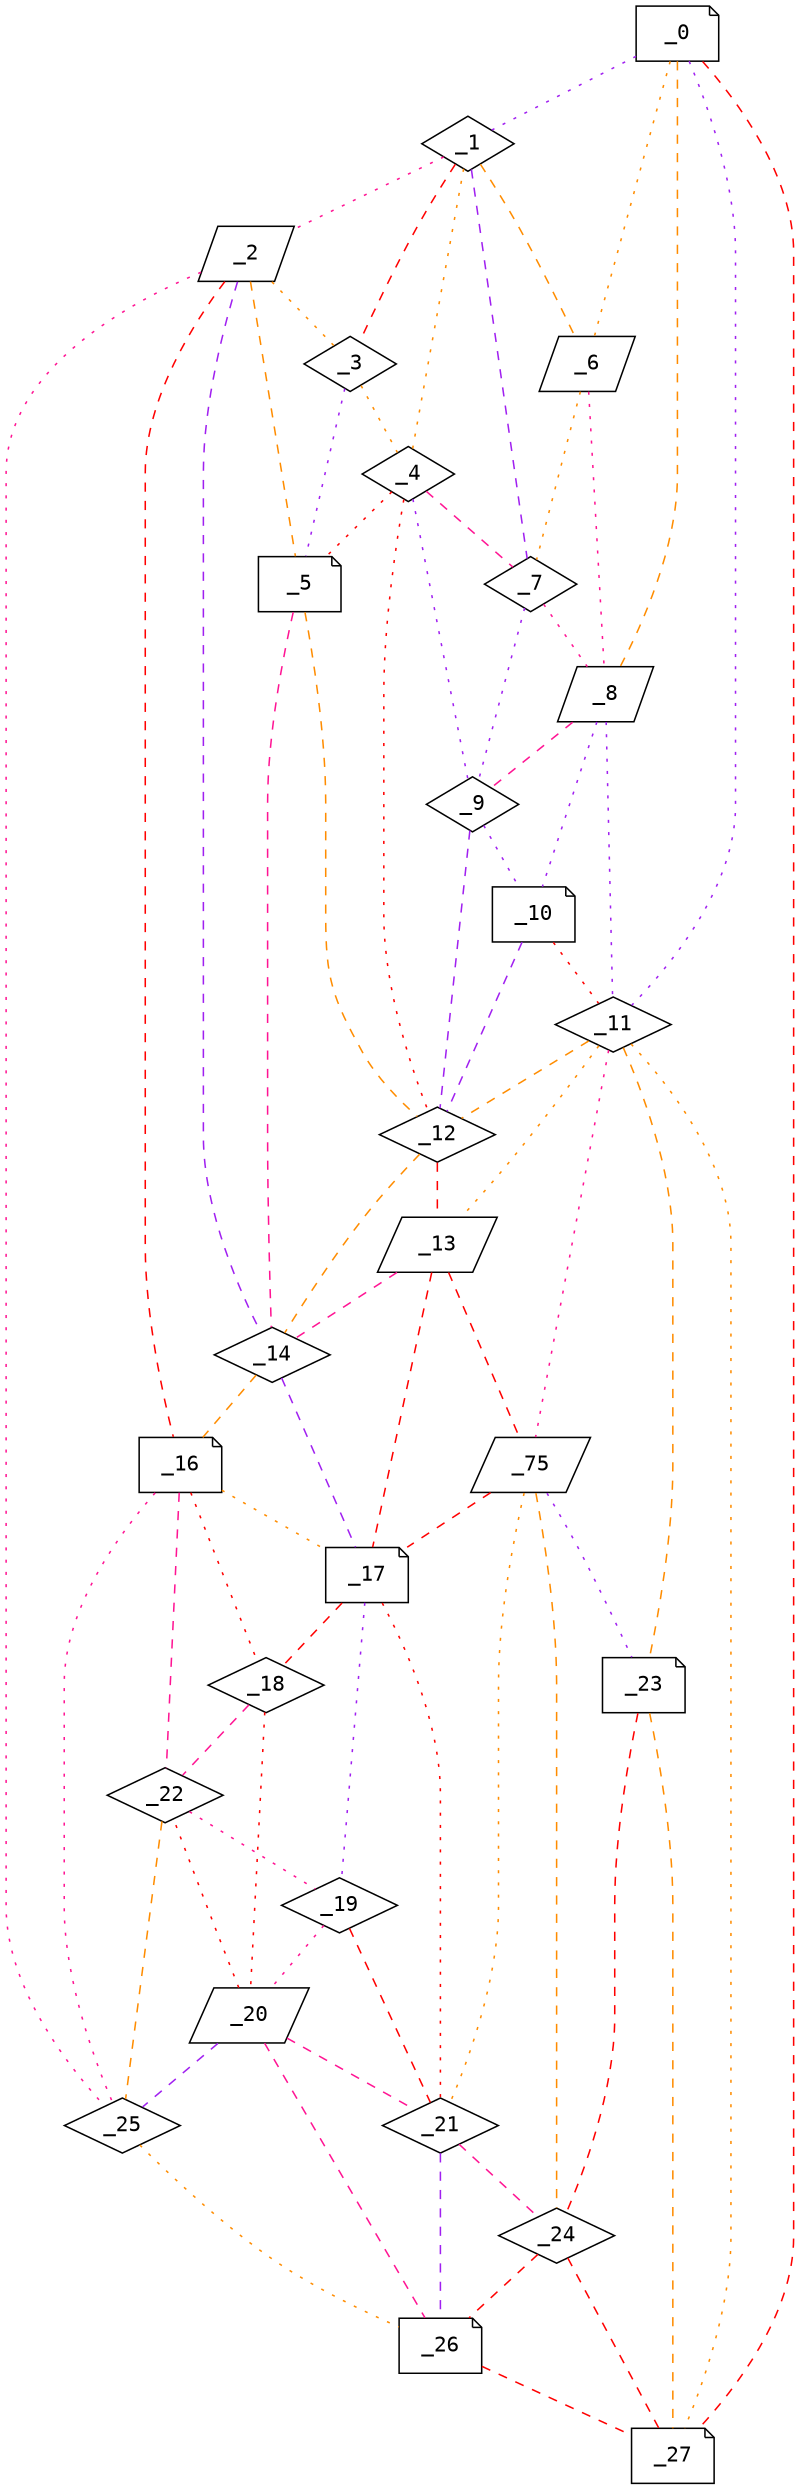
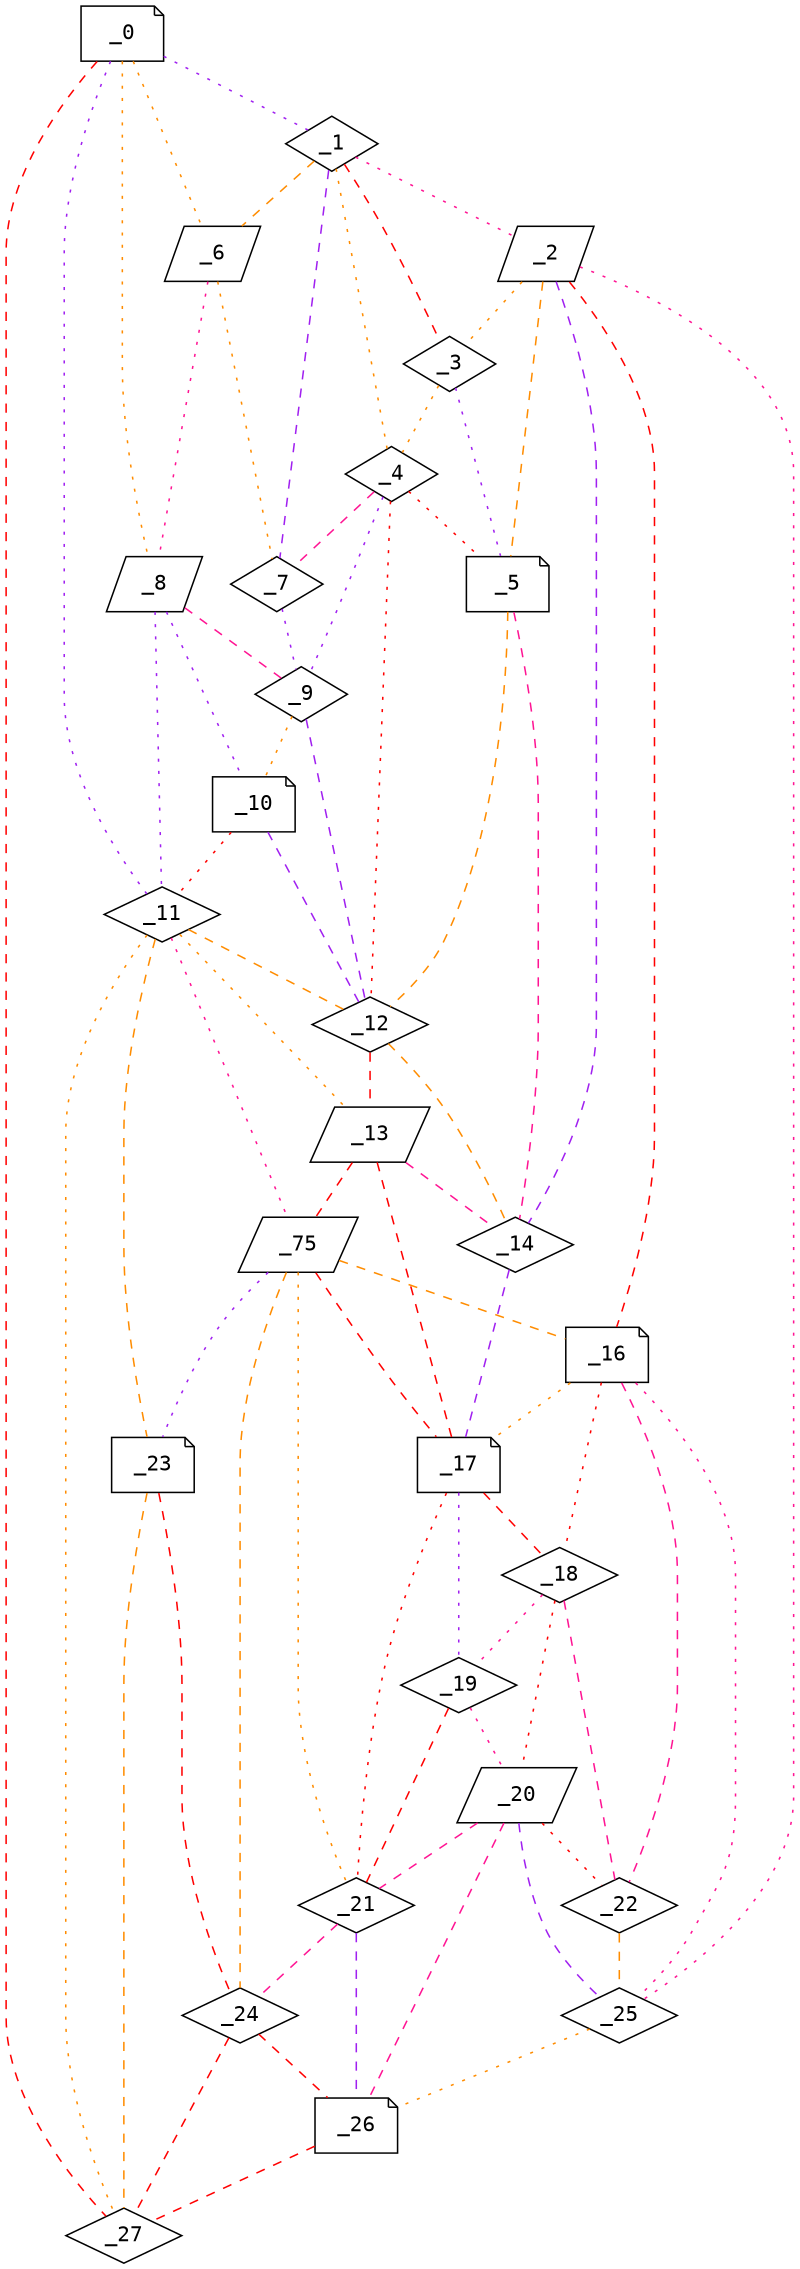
(677, 369) -> (122, 310)
(565, 636) -> none
(501, 856) -> (279, 746)
(229, 1406) -> (452, 1300)
(246, 1846) -> (509, 1630)
(673, 2456) -> (124, 2236)
